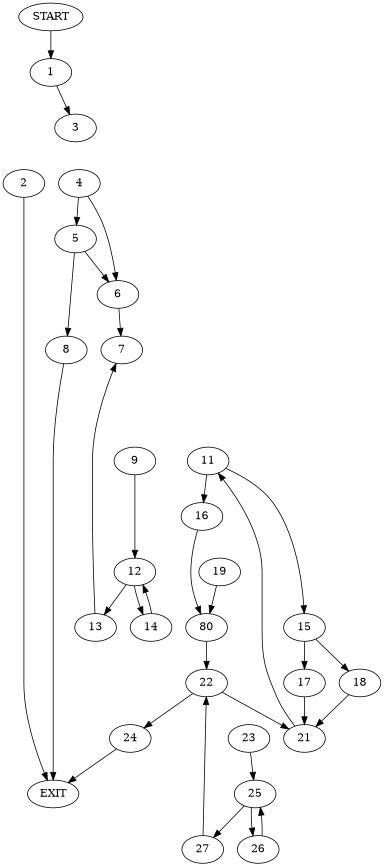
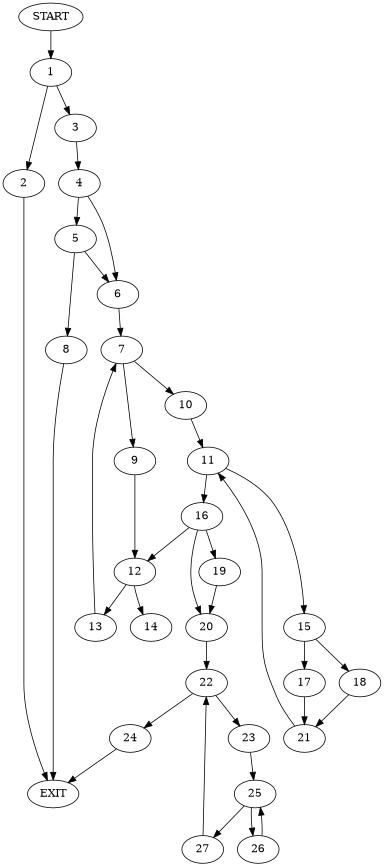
none -> (38, 124)
none -> (77, 152)
none -> (128, 402)
none -> (186, 405)
none -> (210, 541)
(149, 603) -> (172, 542)
(207, 627) -> (207, 627)
(252, 709) -> (225, 708)
